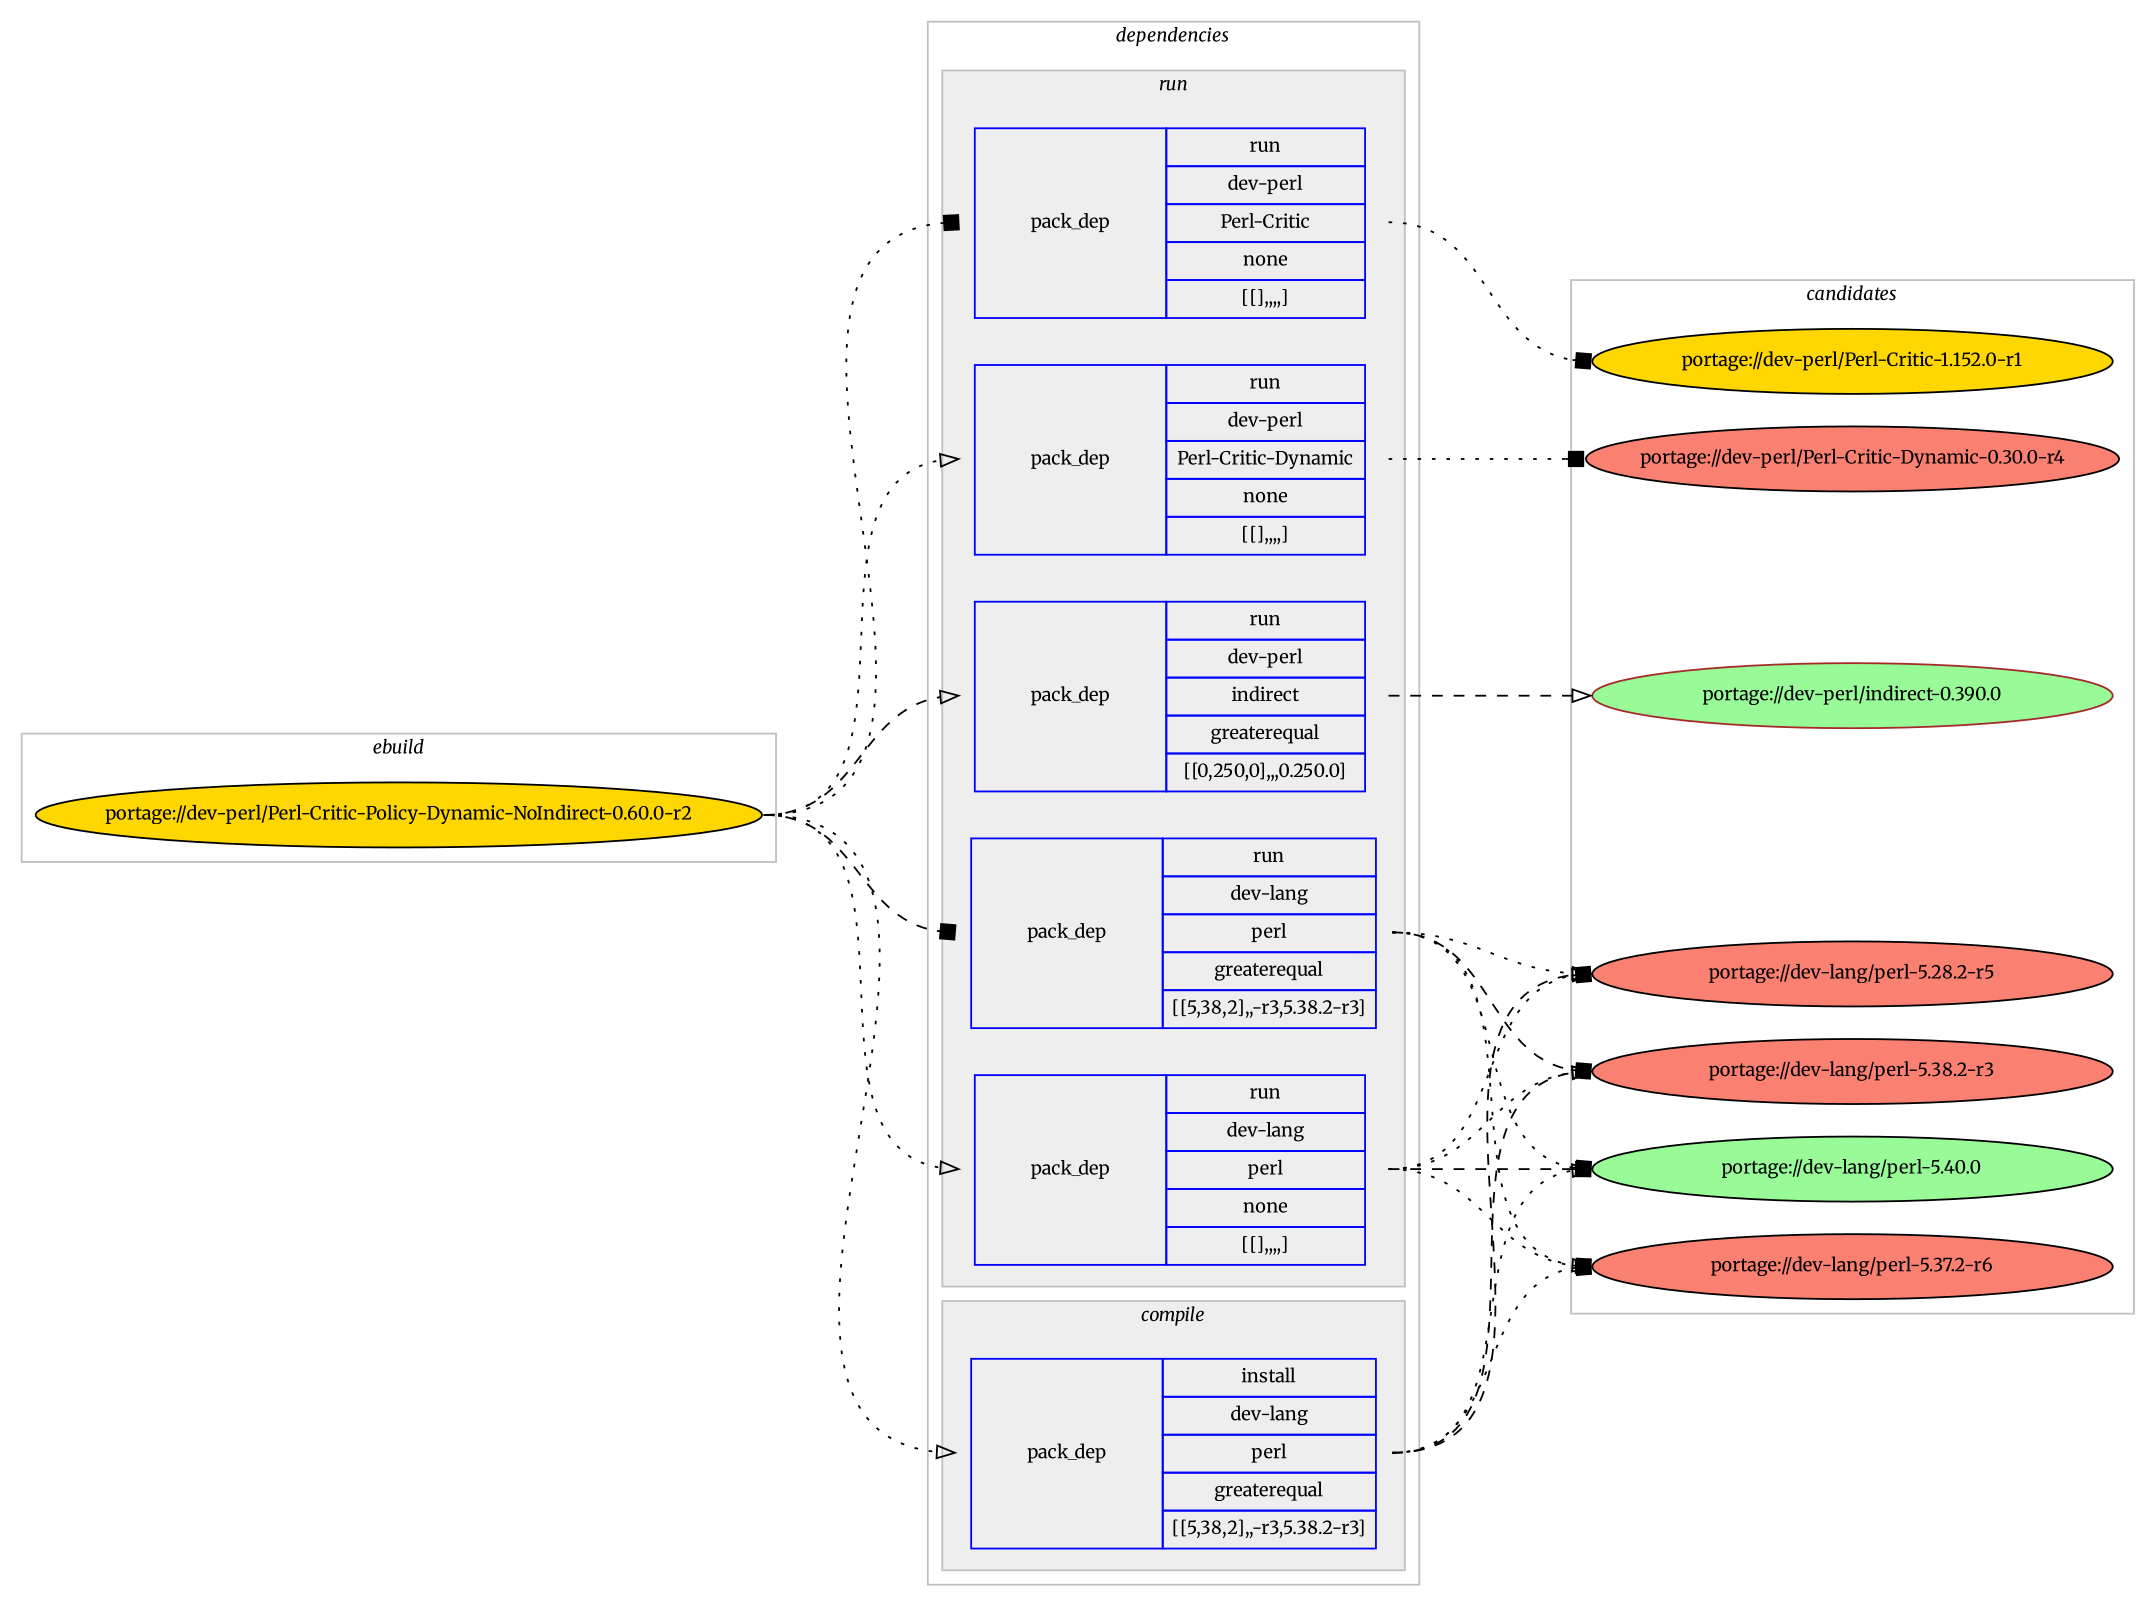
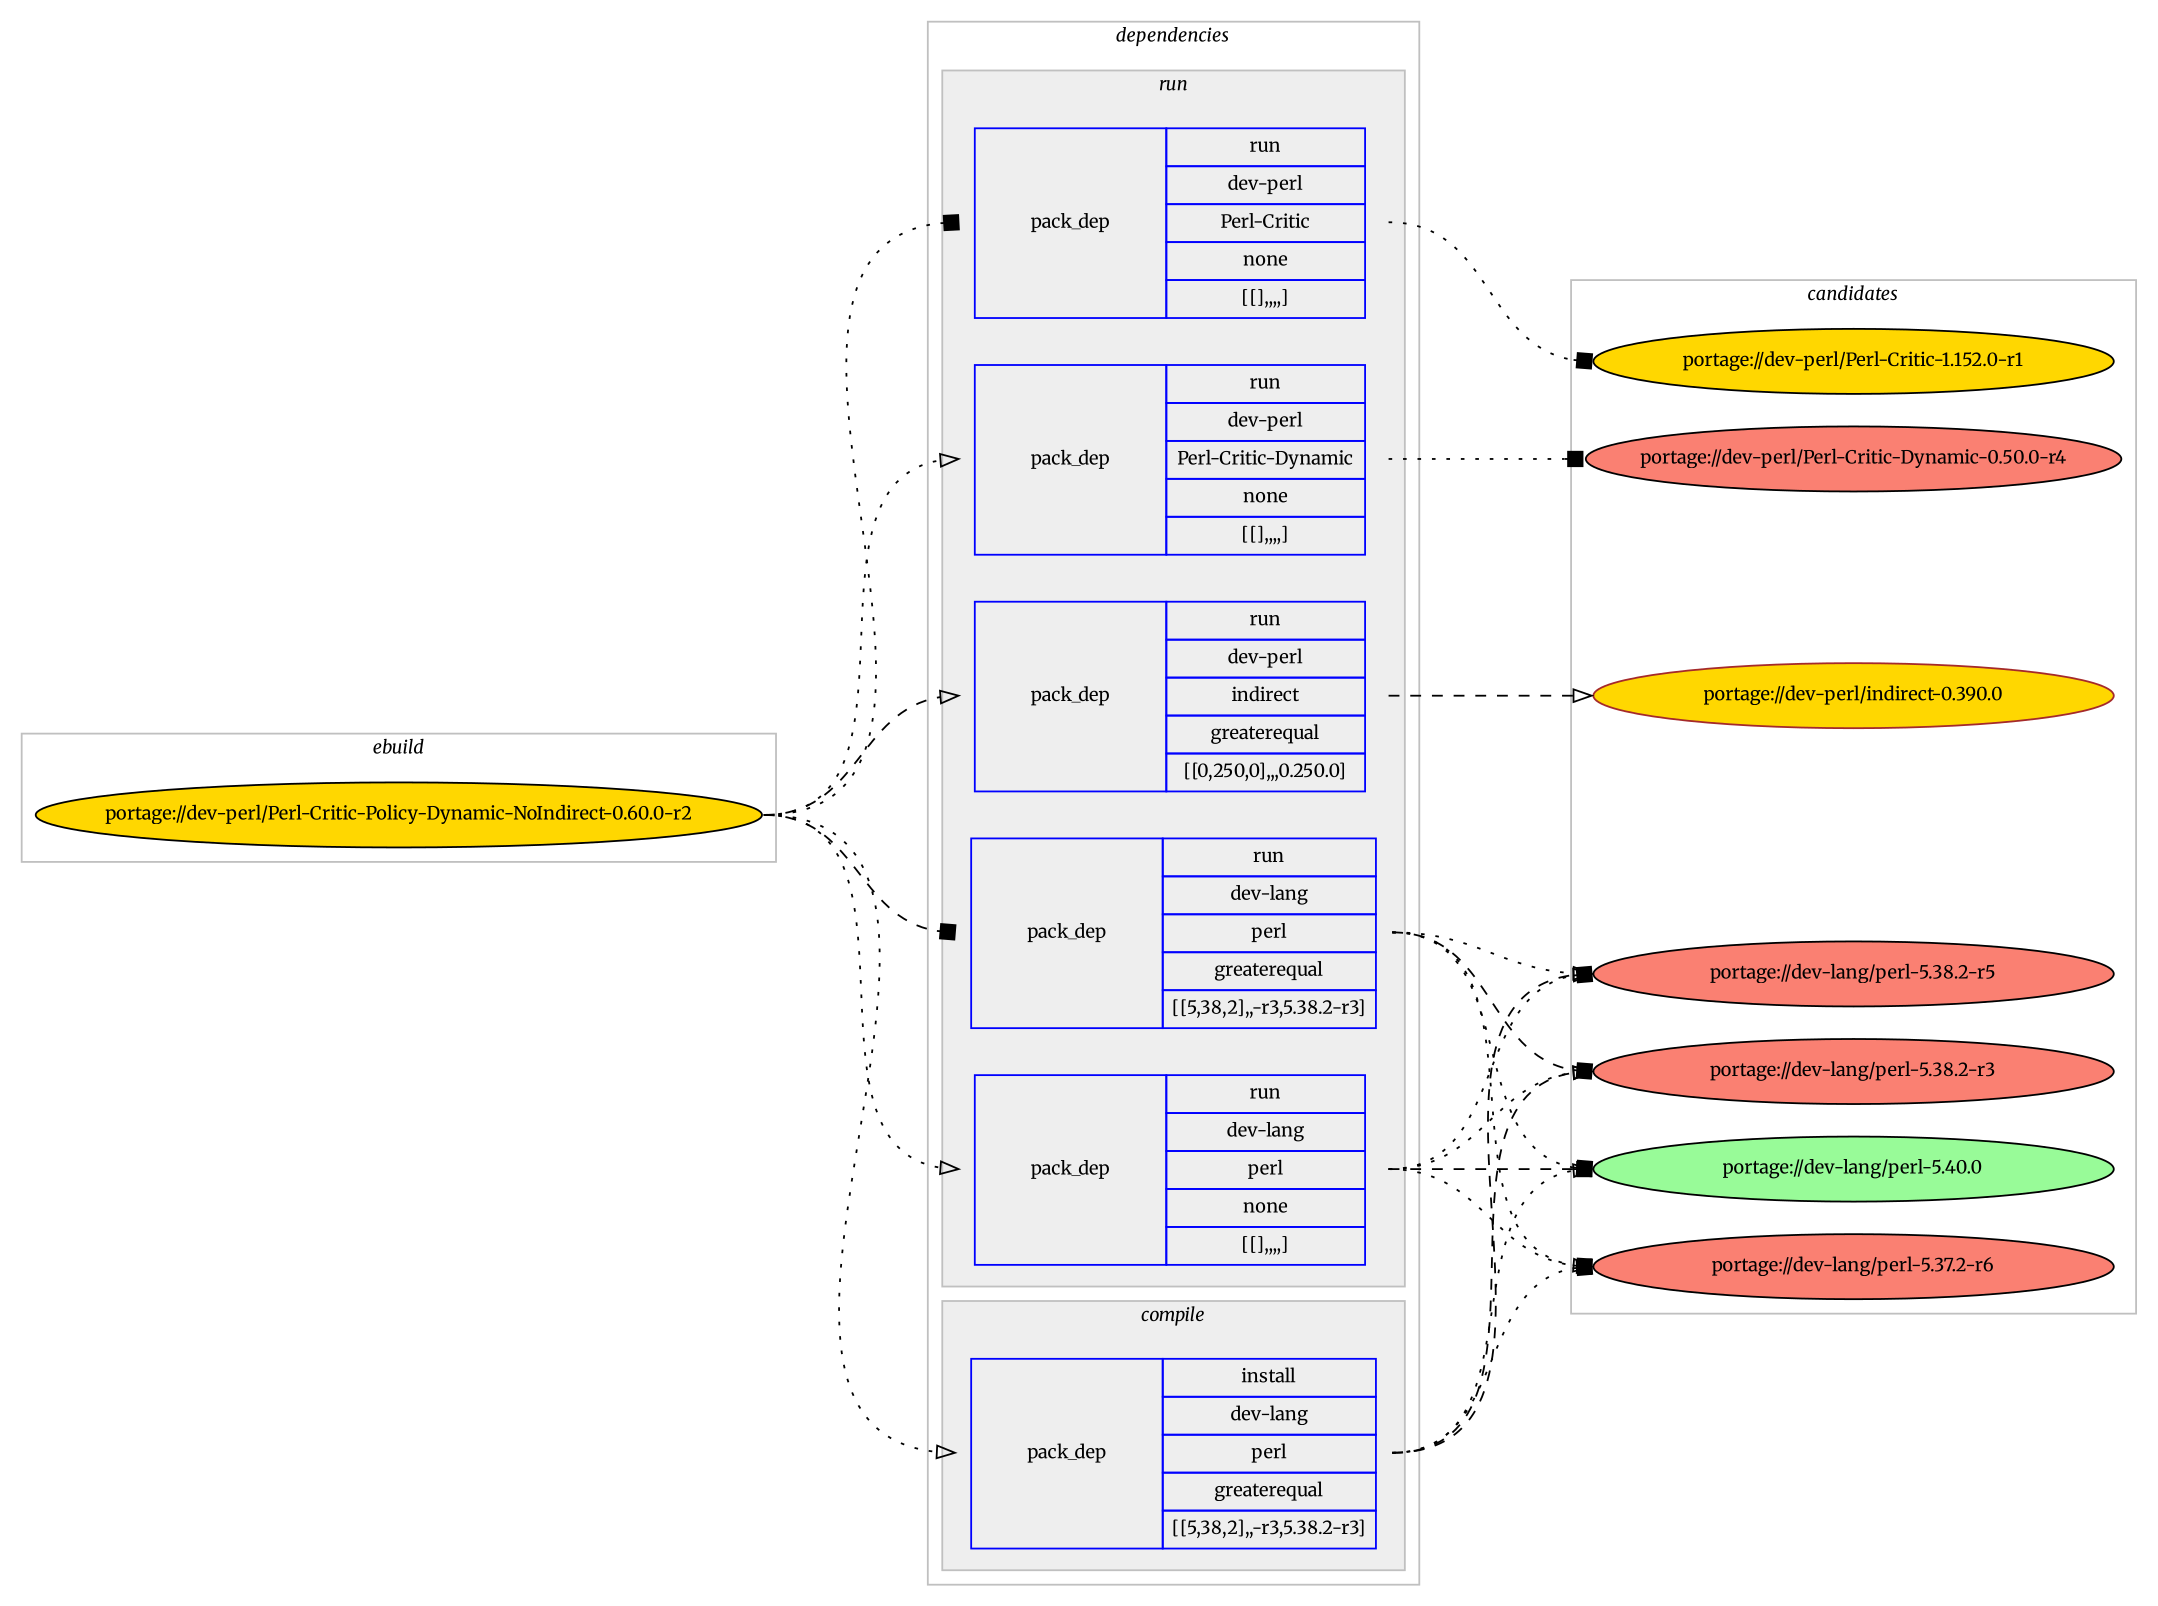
(1852, 459) -> (1854, 459)
(1852, 696) -> (1854, 696)
(1852, 974) -> (1854, 974)
